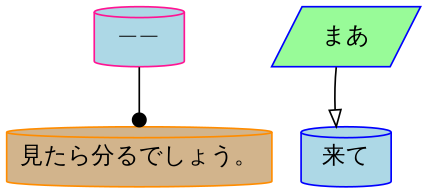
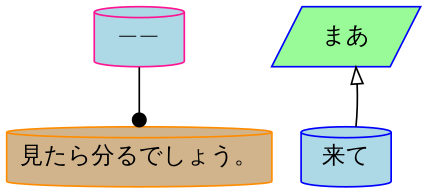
(335, 89) -> (357, 105)
